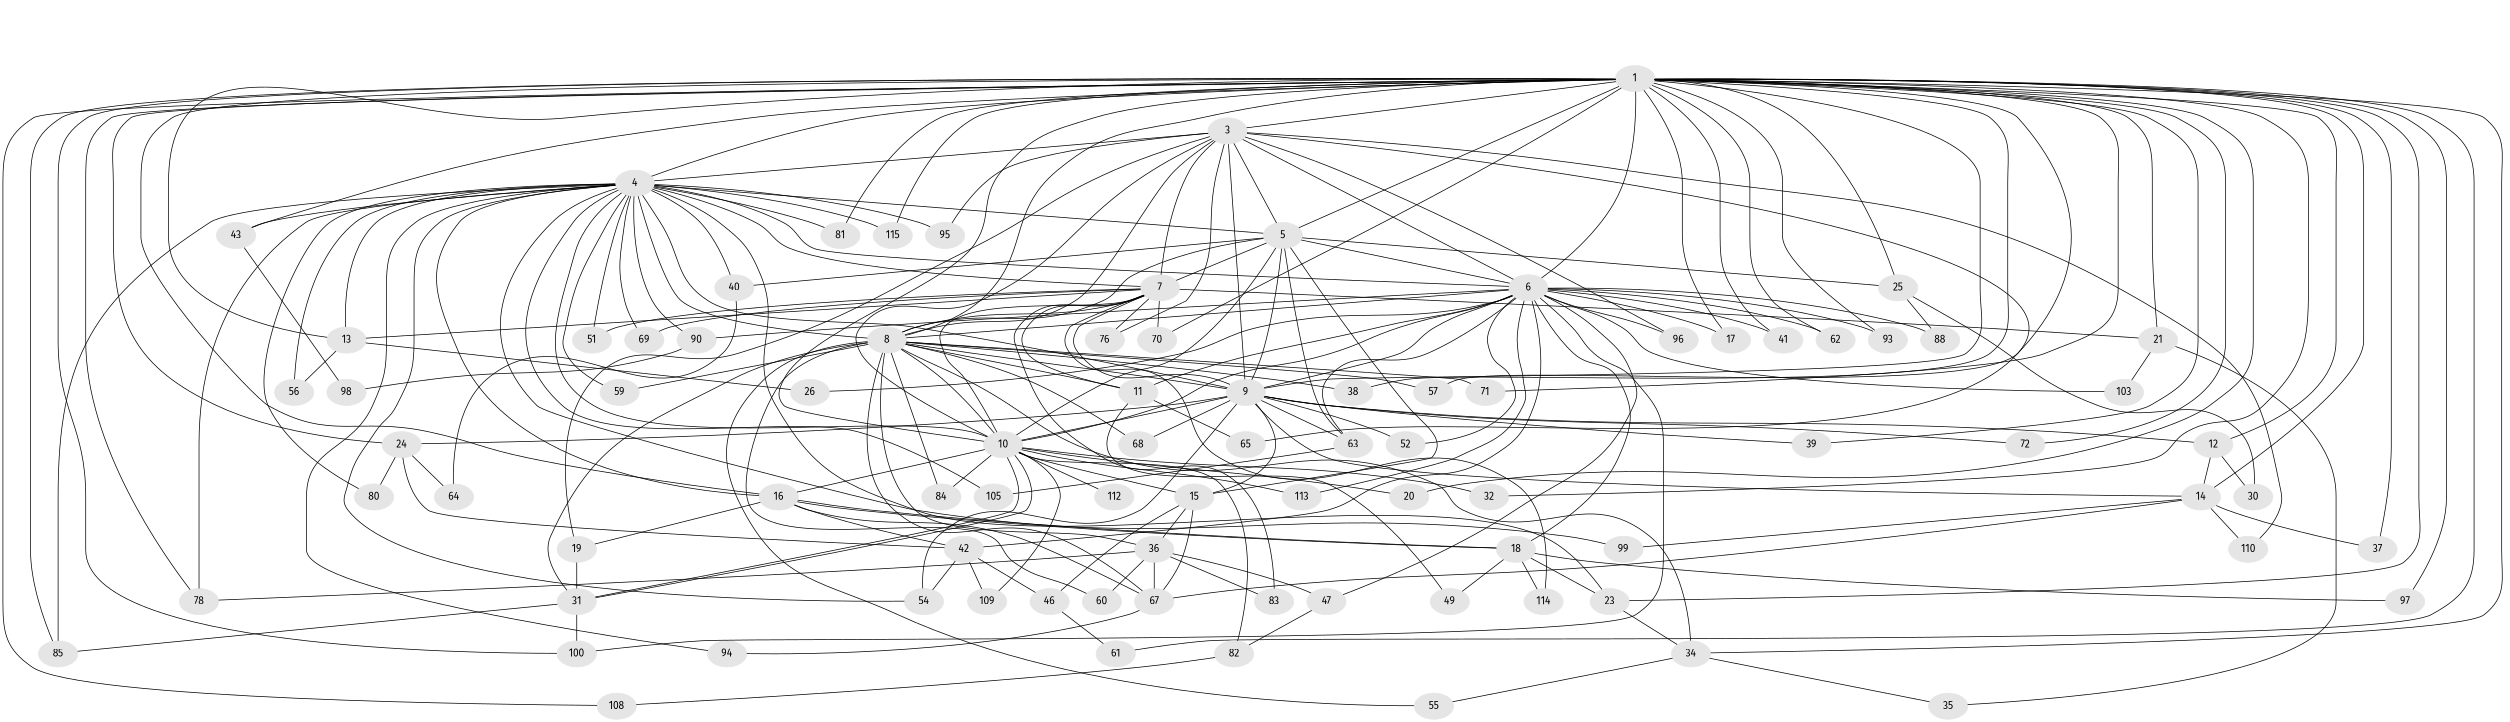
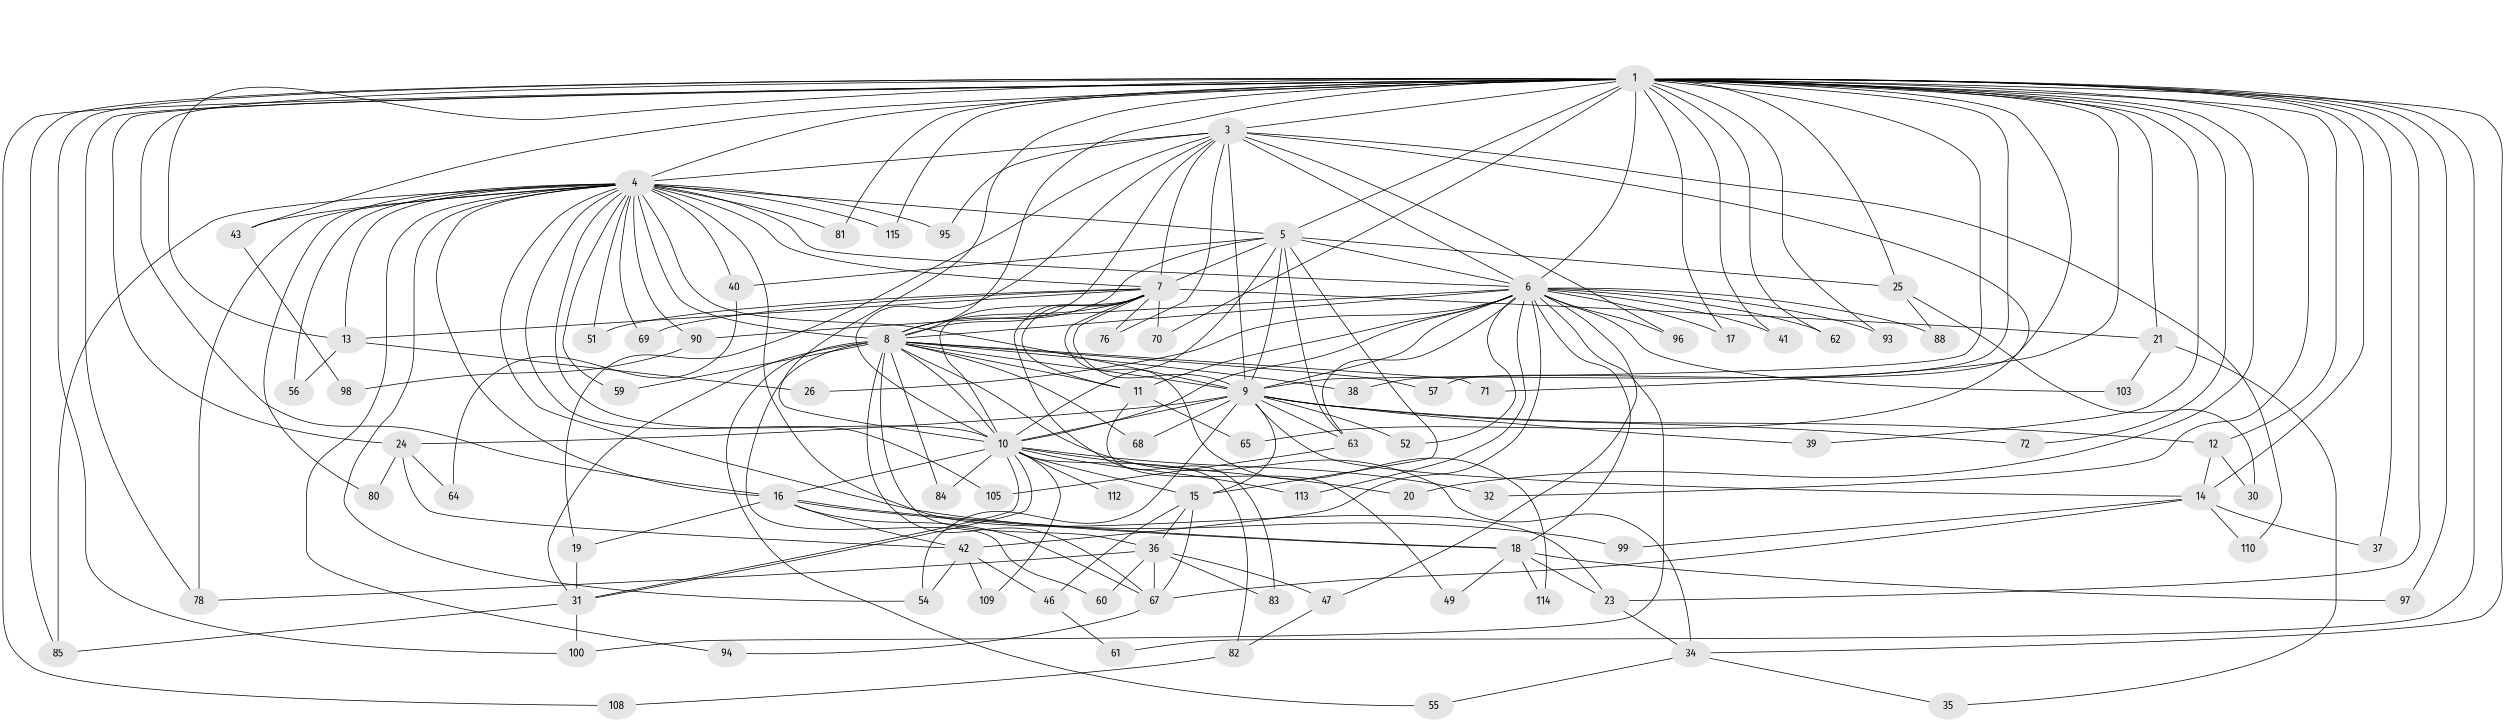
(1255, 183) -> none
